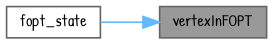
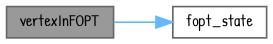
(122, 22) -> (135, 22)
